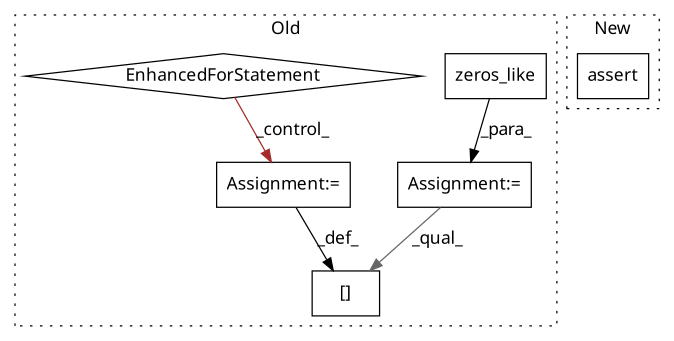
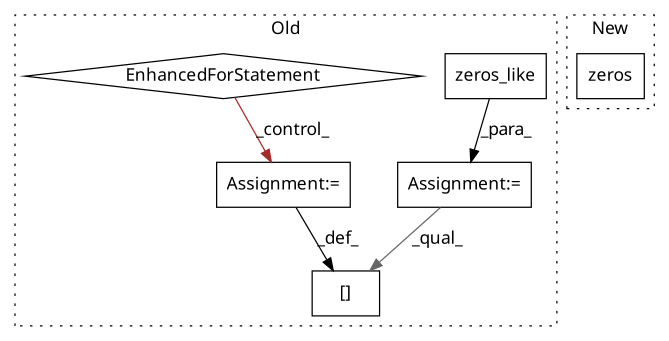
(613, 76) -> (611, 76)
